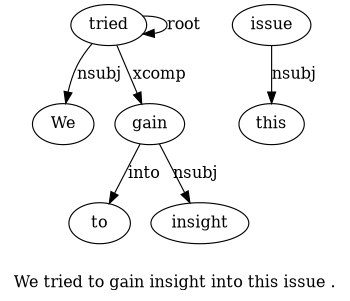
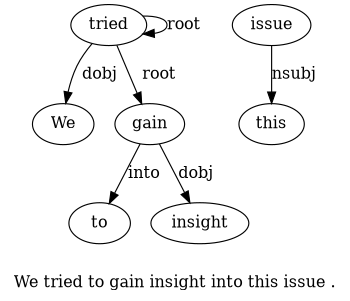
(100, 75) -> (100, 75)
(159, 75) -> (159, 75)
(196, 174) -> (196, 174)
